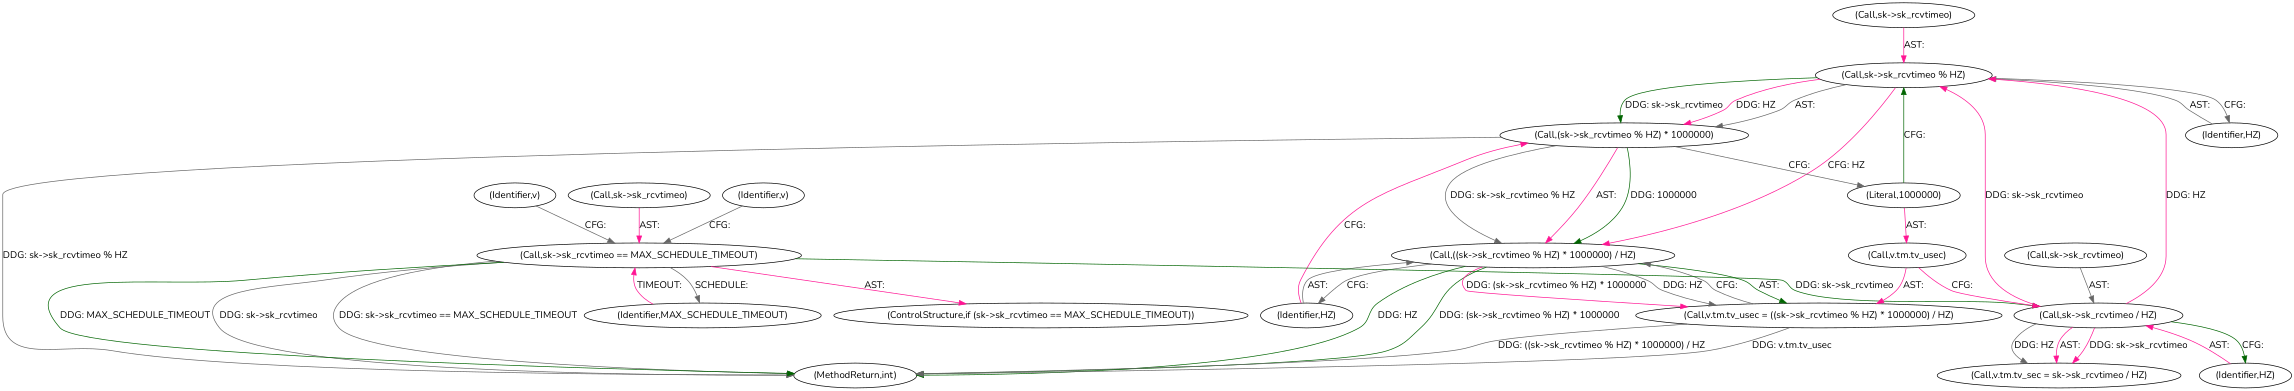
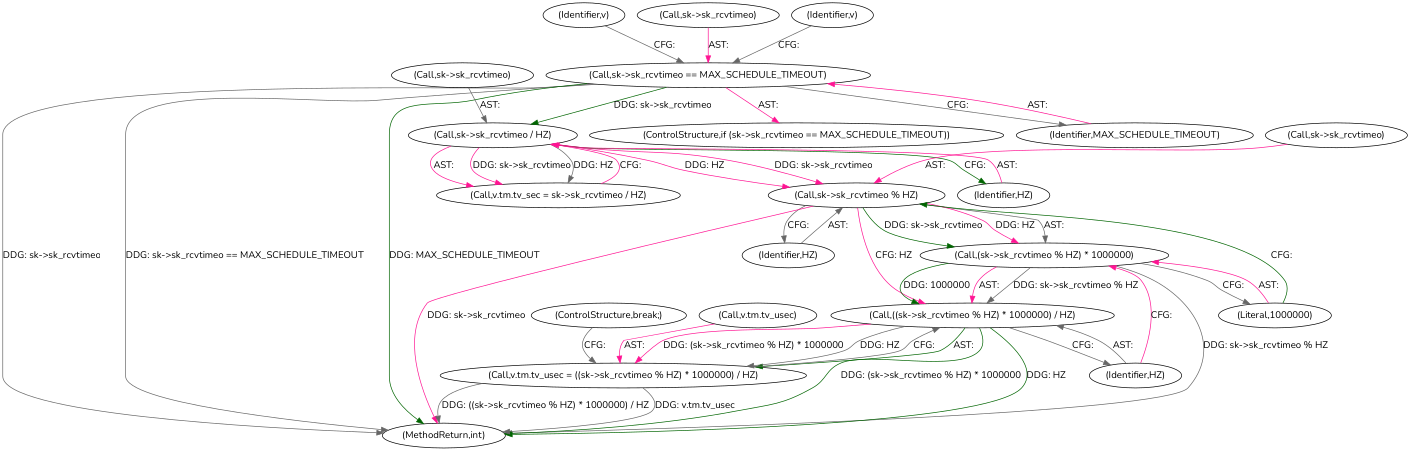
(1905, 222) -> (1219, 271)
none -> (561, 266)
(661, 285) -> (1039, 105)
(723, 285) -> (959, 105)
(1972, 296) -> (613, 158)
none -> (609, 315)
